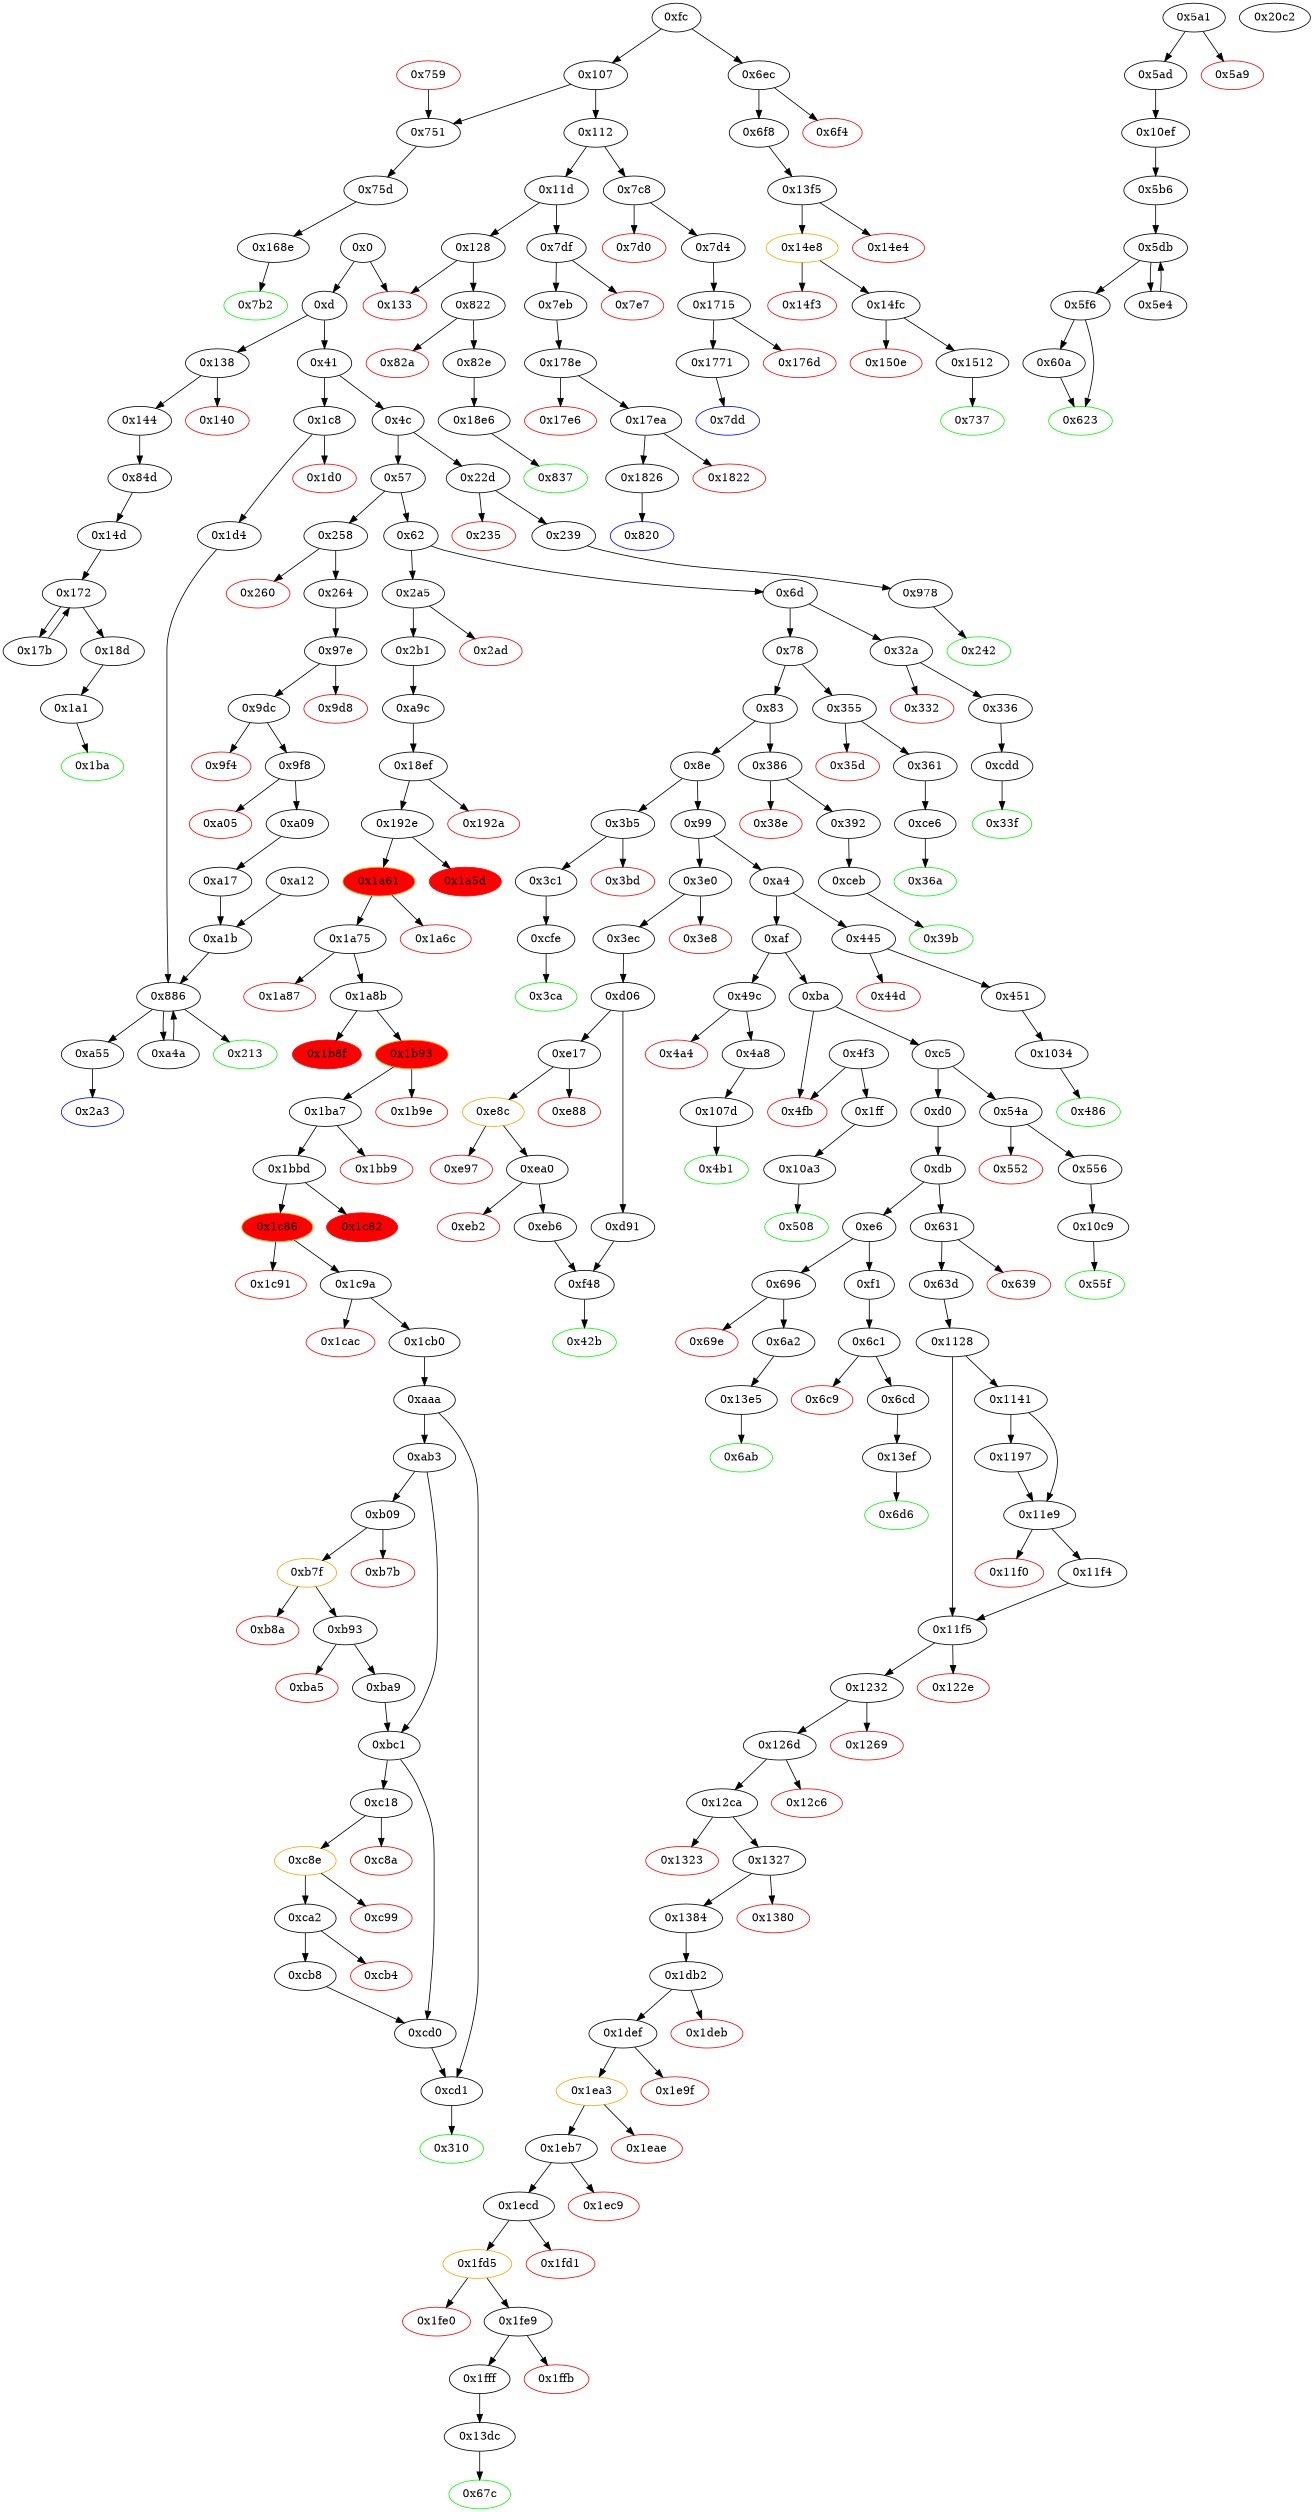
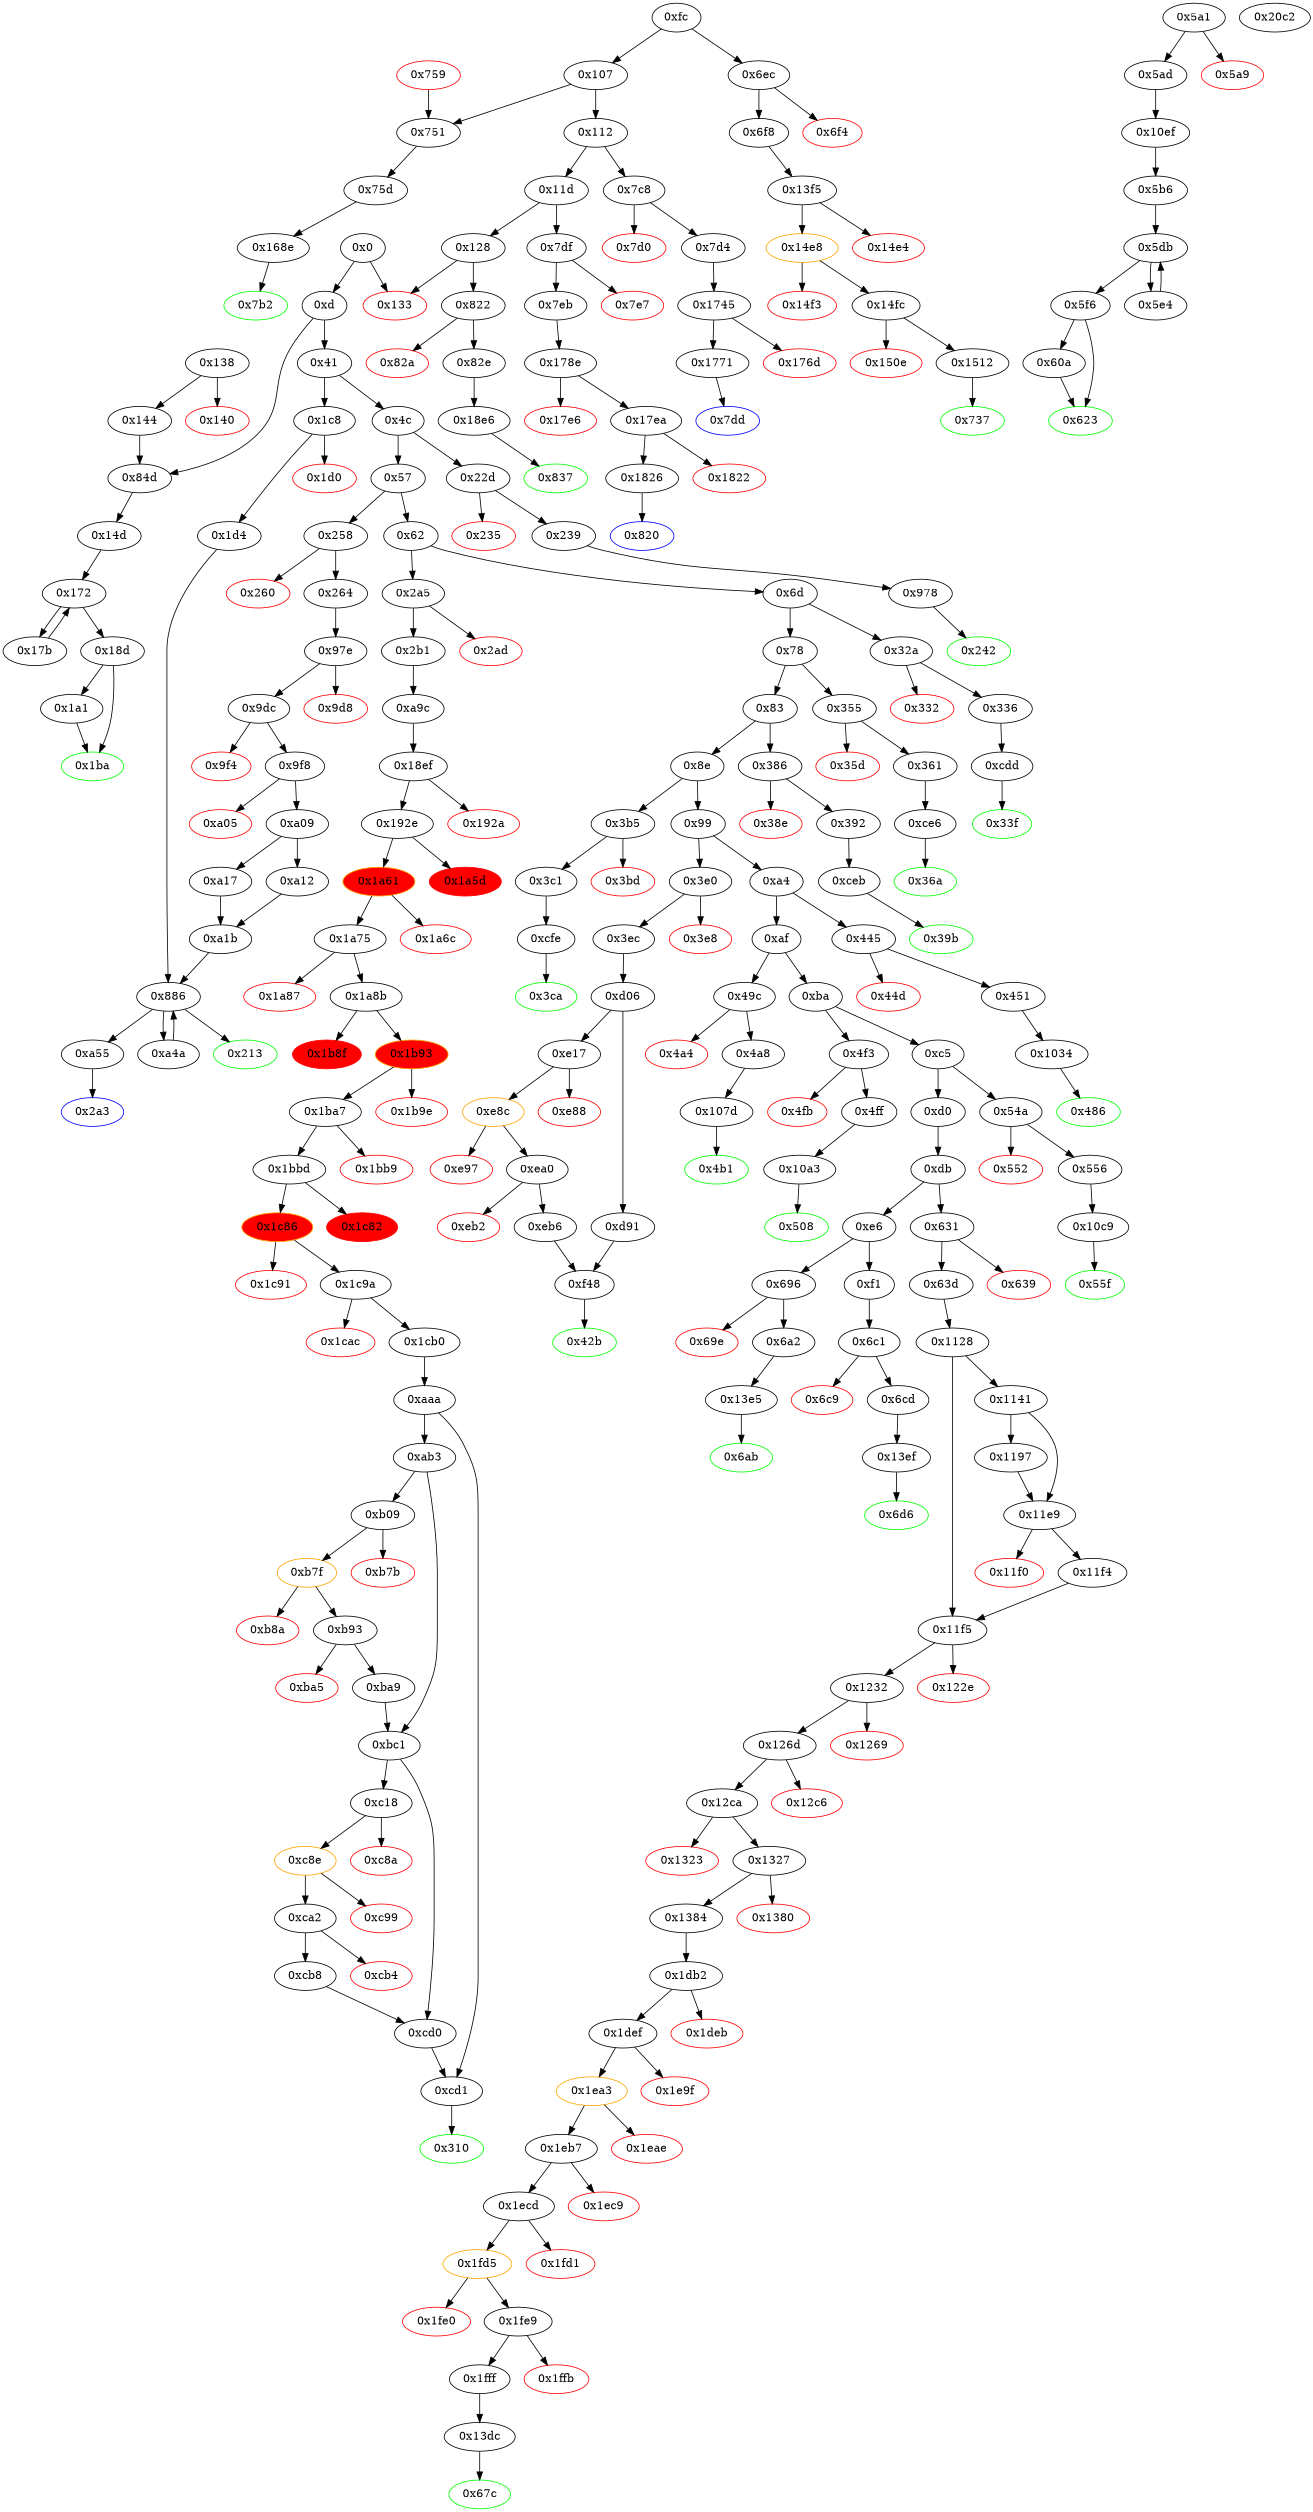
(714, 306) -> (714, 306)
(276, 332) -> (270, 417)
none -> (113, 706)
none -> (297, 849)
(807, 1050) -> (835, 1022)
(869, 1112) -> (869, 1112)
